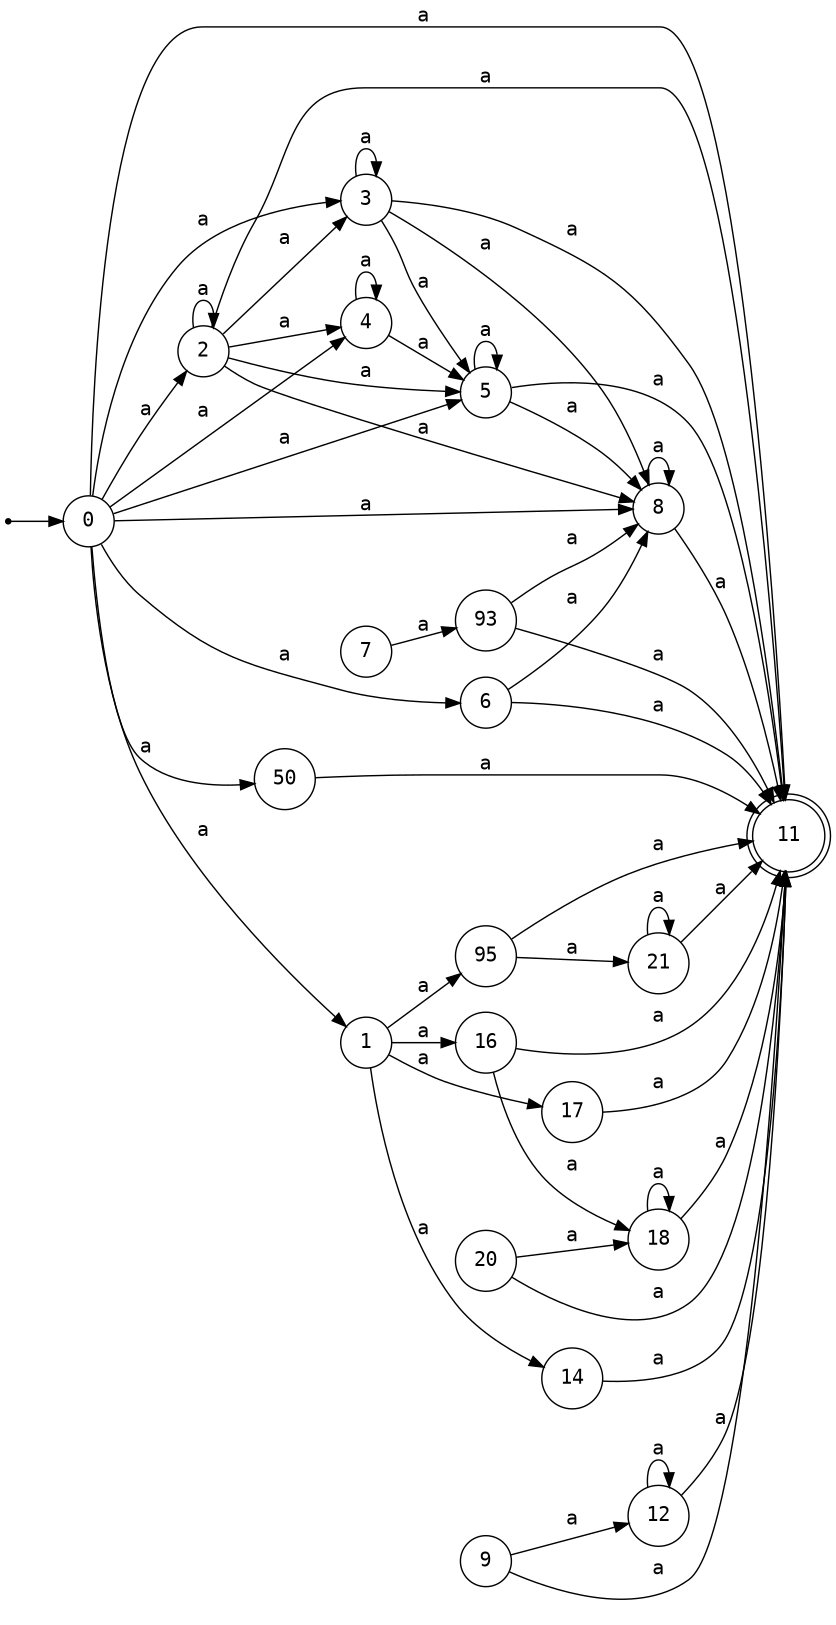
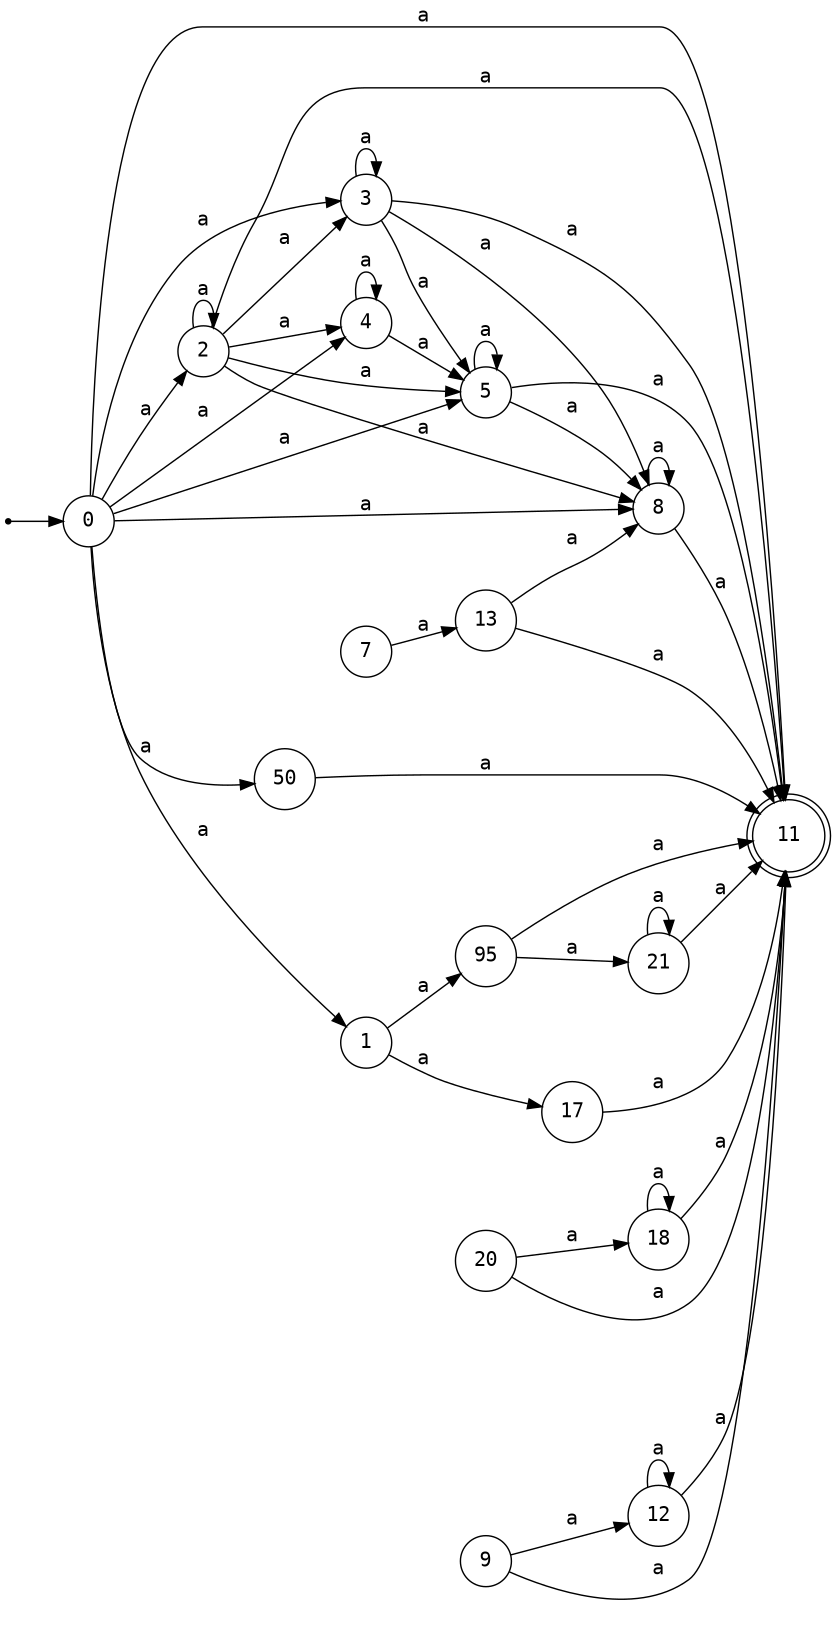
(486, 620) -> (486, 620)
(486, 703) -> none
(486, 1043) -> none
(572, 1378) -> none
